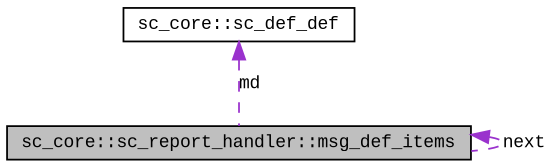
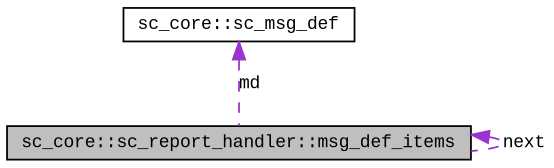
(239, 25) -> (239, 25)
